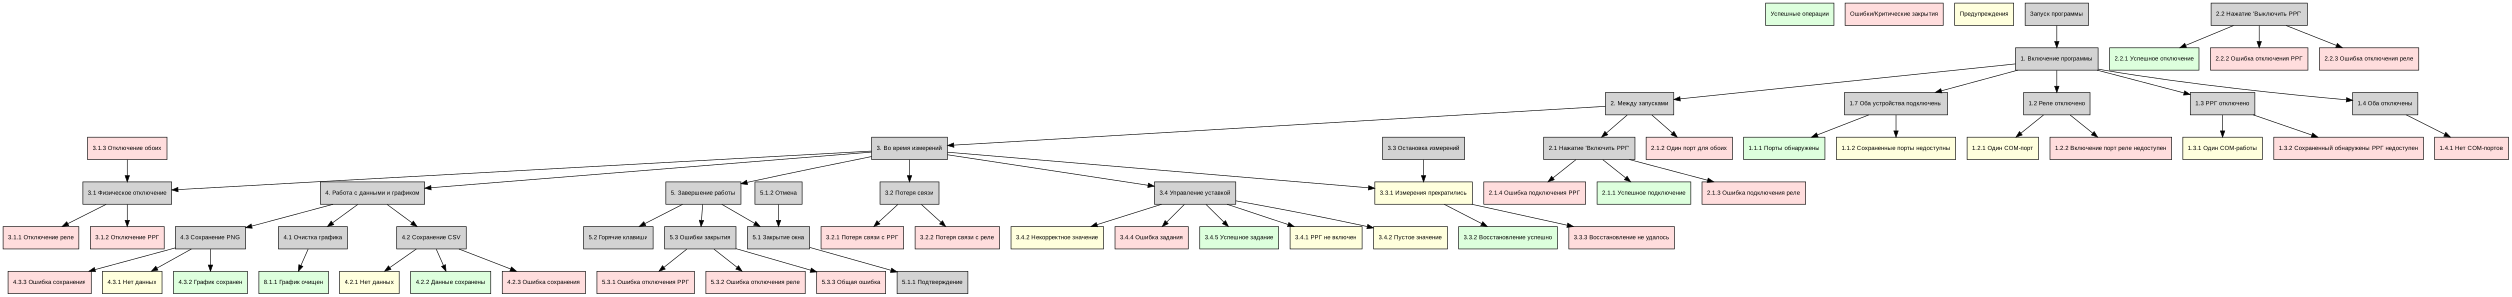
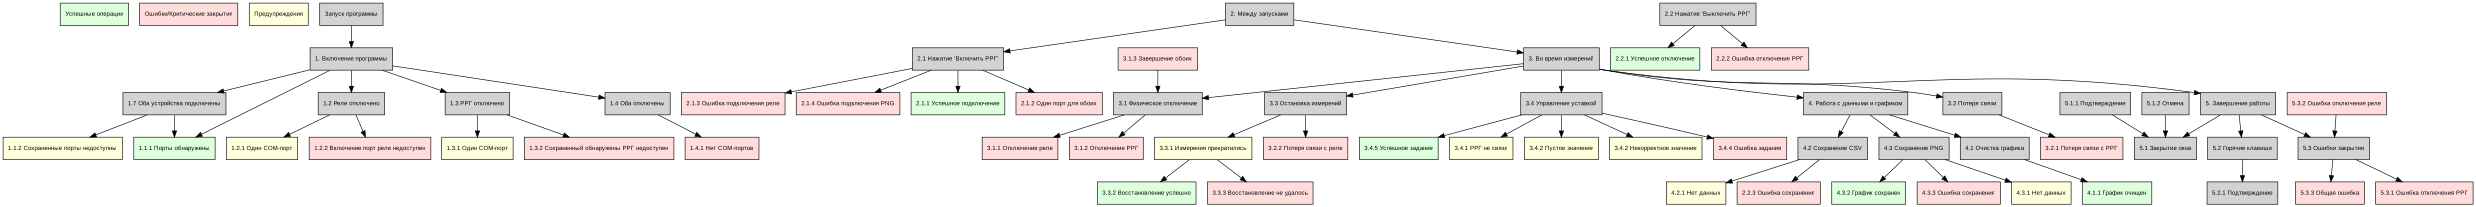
(2369, 59) -> none
(1848, 81) -> (266, 102)
(1662, 124) -> (1006, 80)
(127, 148) -> (1158, 59)
(2223, 148) -> (477, 148)
(1158, 170) -> (1438, 81)
(1535, 193) -> (848, 104)
none -> (2242, 193)
(931, 213) -> (1306, 123)
(1326, 238) -> (1481, 148)
(726, 258) -> (2335, 123)
(850, 259) -> (2128, 124)
(294, 282) -> (2117, 193)
(451, 282) -> none
(544, 282) -> (1779, 193)
